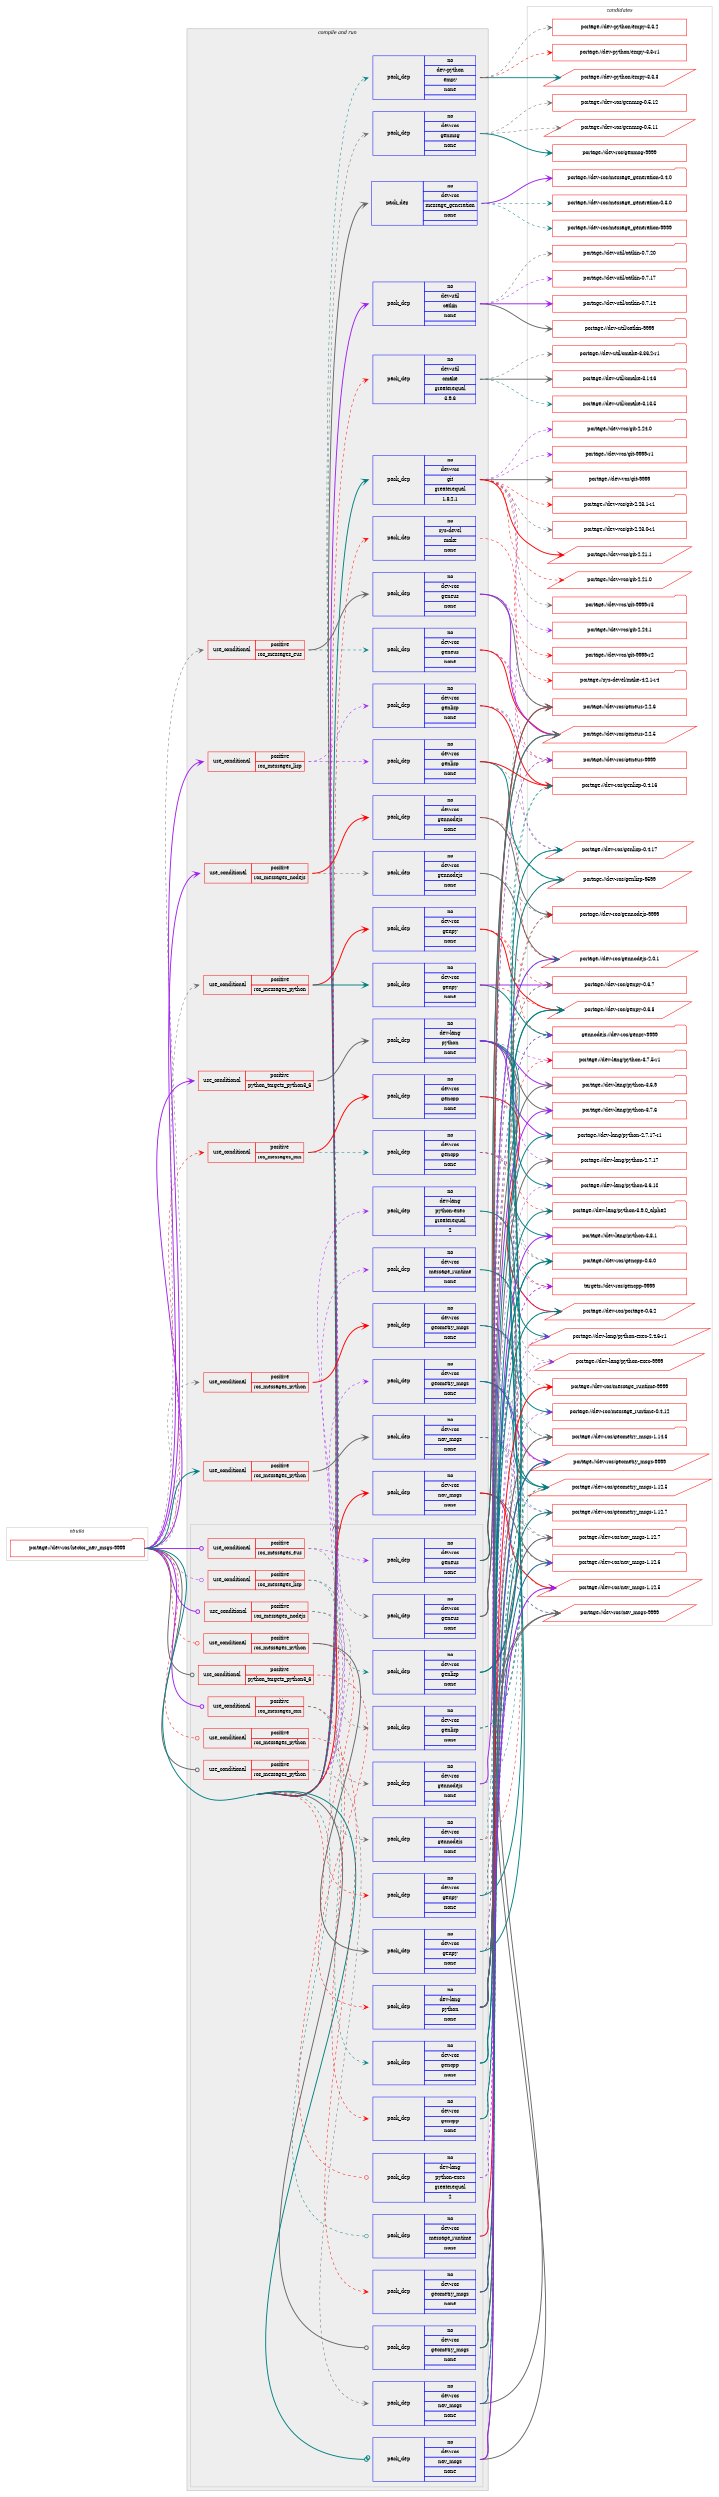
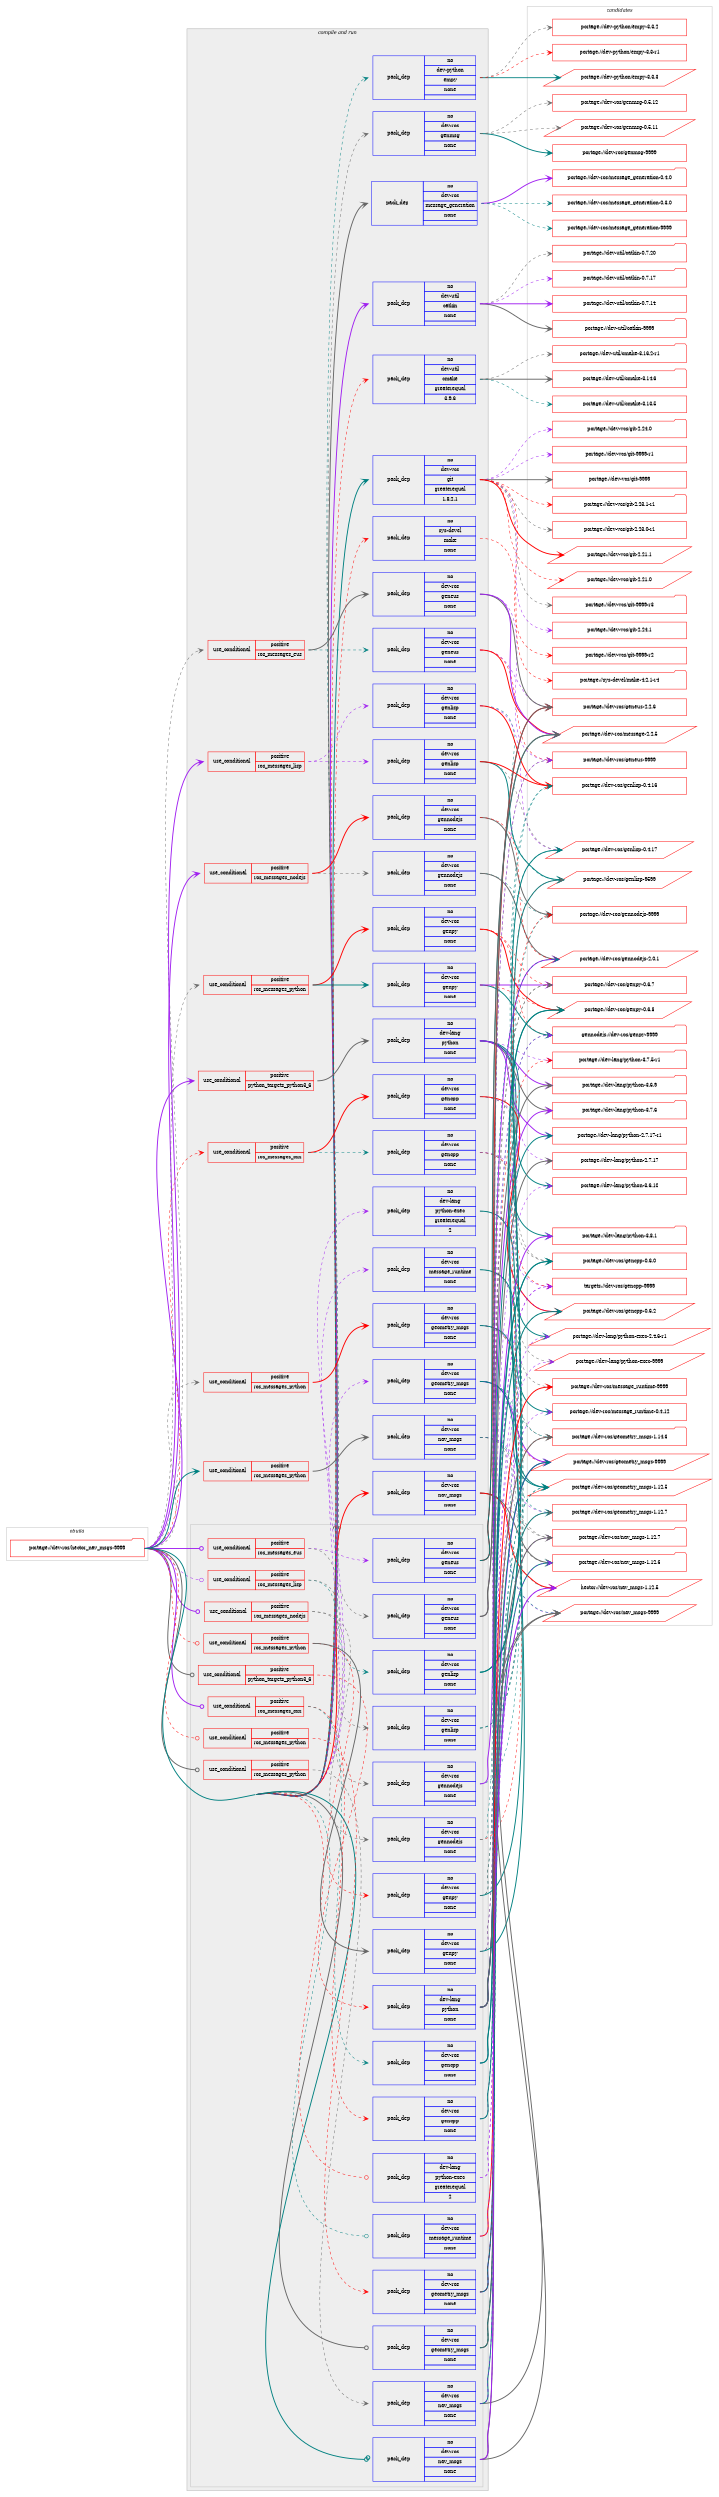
(620, 354) -> (620, 354)
(620, 735) -> (620, 735)
(620, 1211) -> none
(620, 1312) -> (620, 1312)
(620, 1588) -> (620, 1588)
